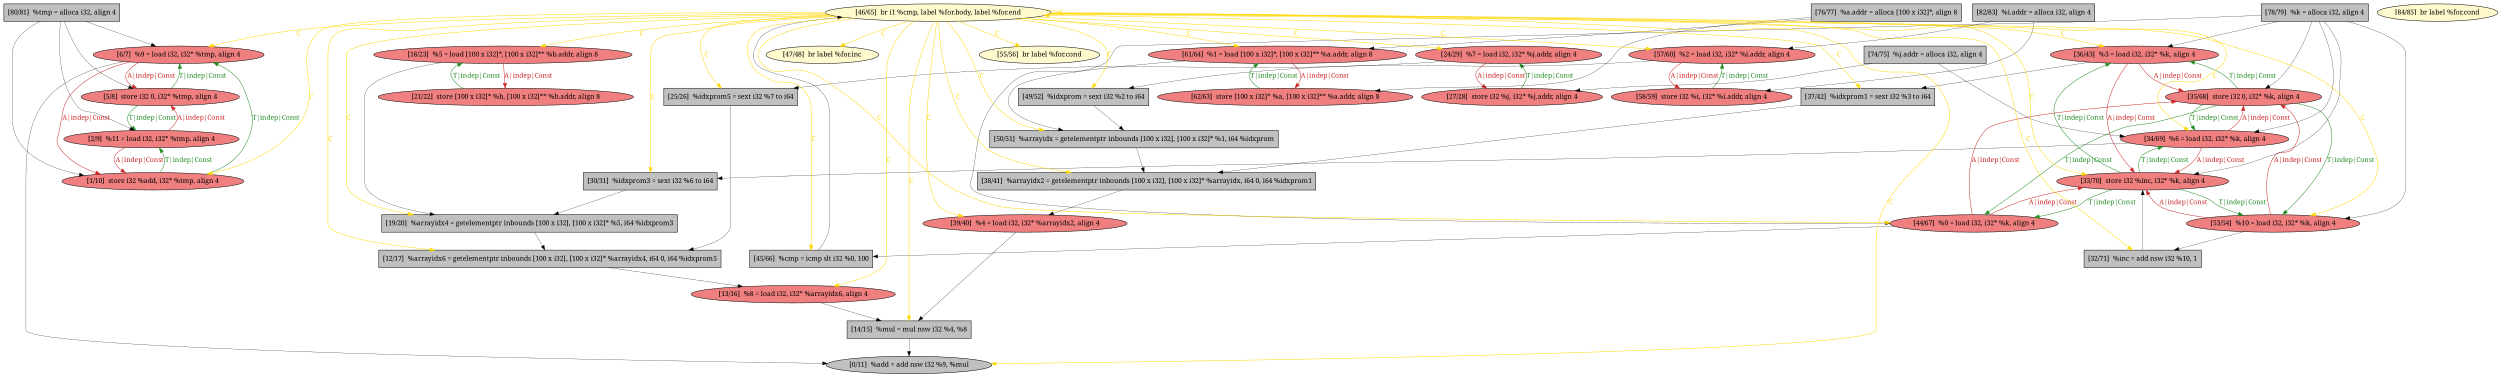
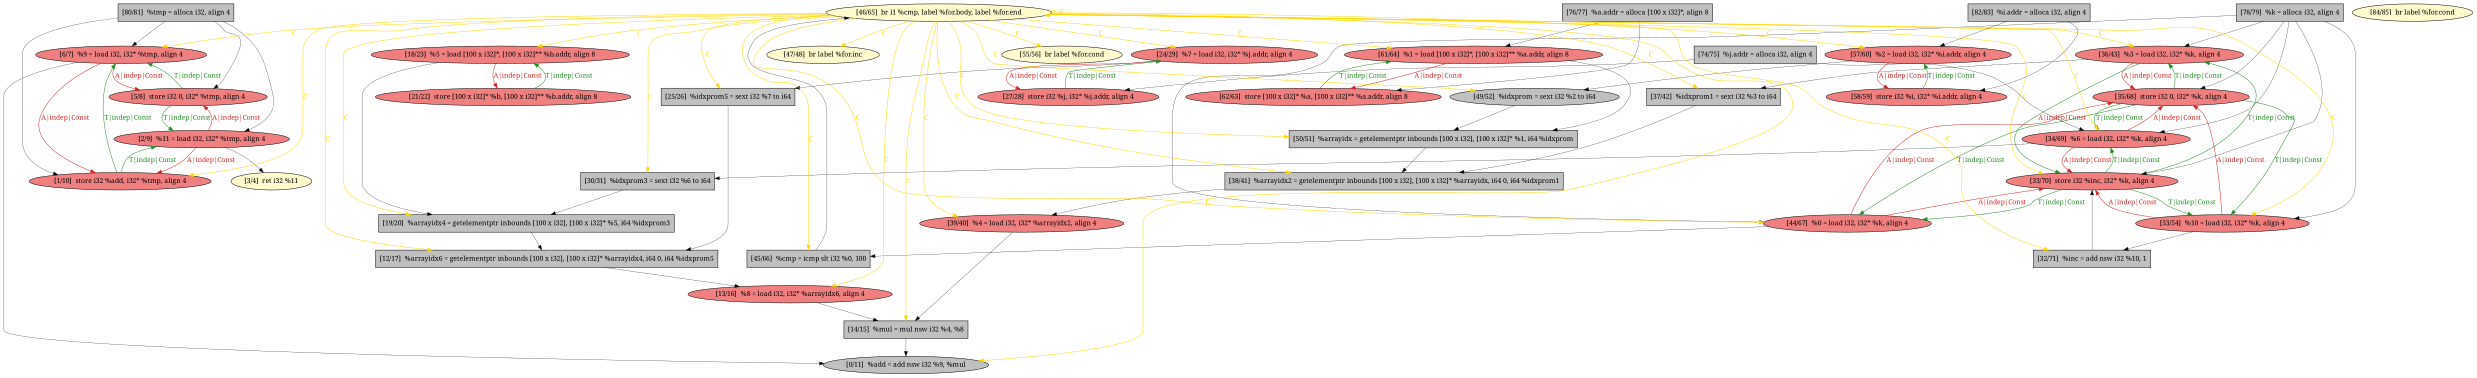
(1084, 97) -> (1535, 97)
(2107, 117) -> (2048, 109)
none -> (271, 181)
